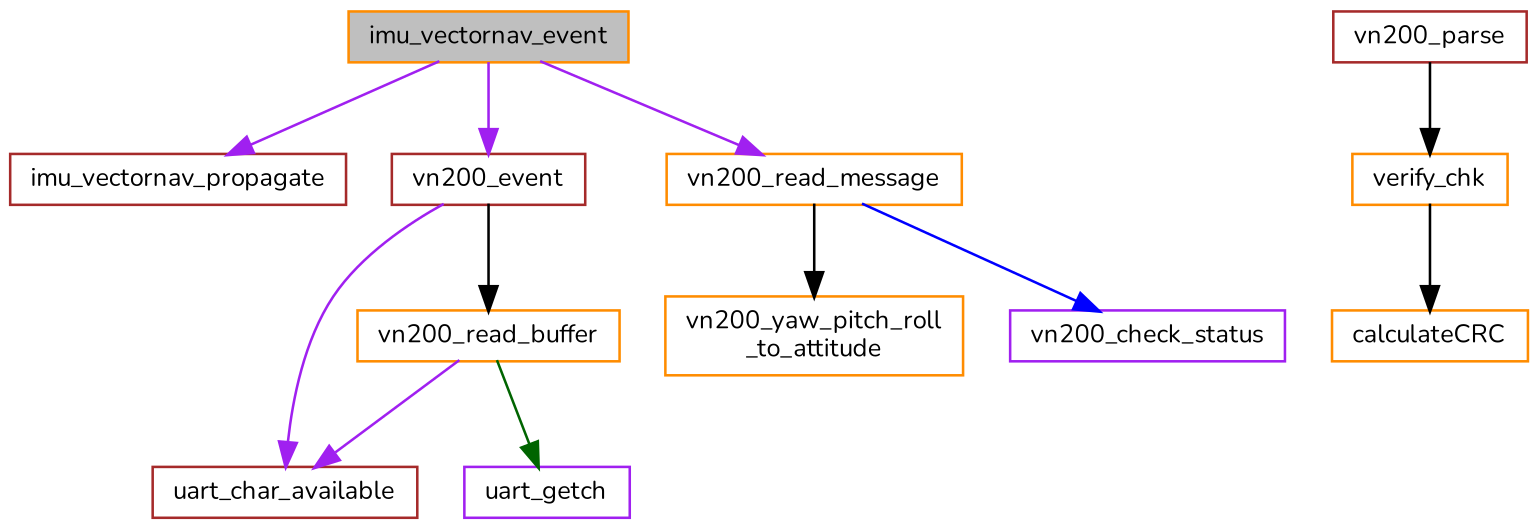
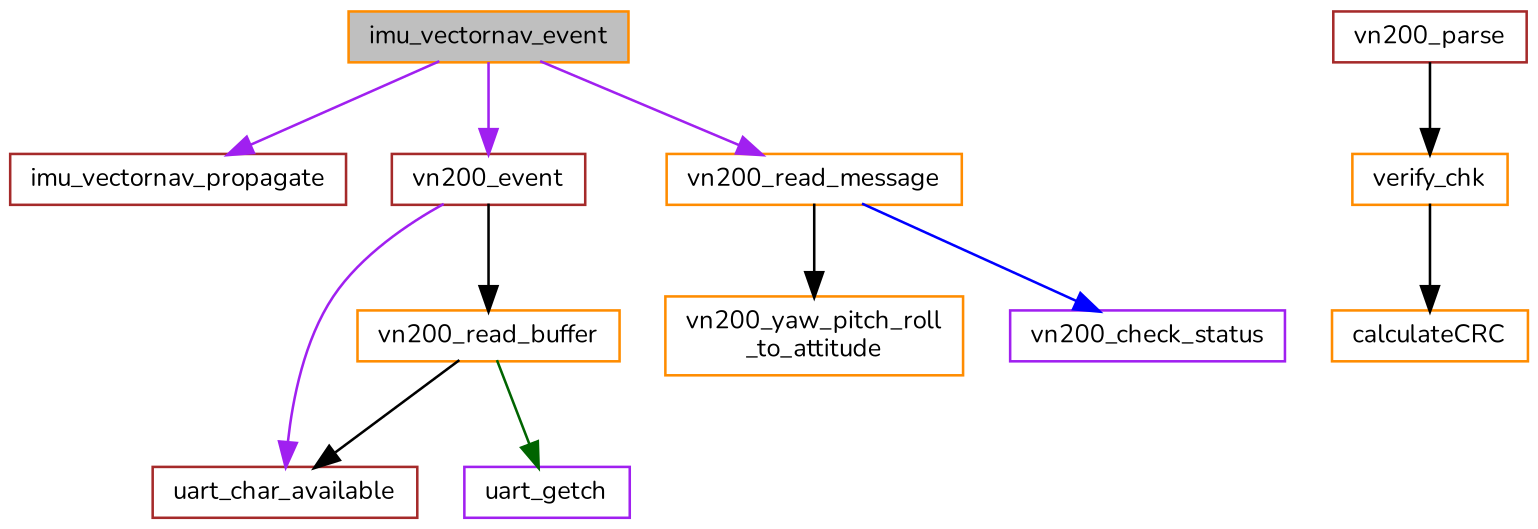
(397, 406) -> (397, 406)
